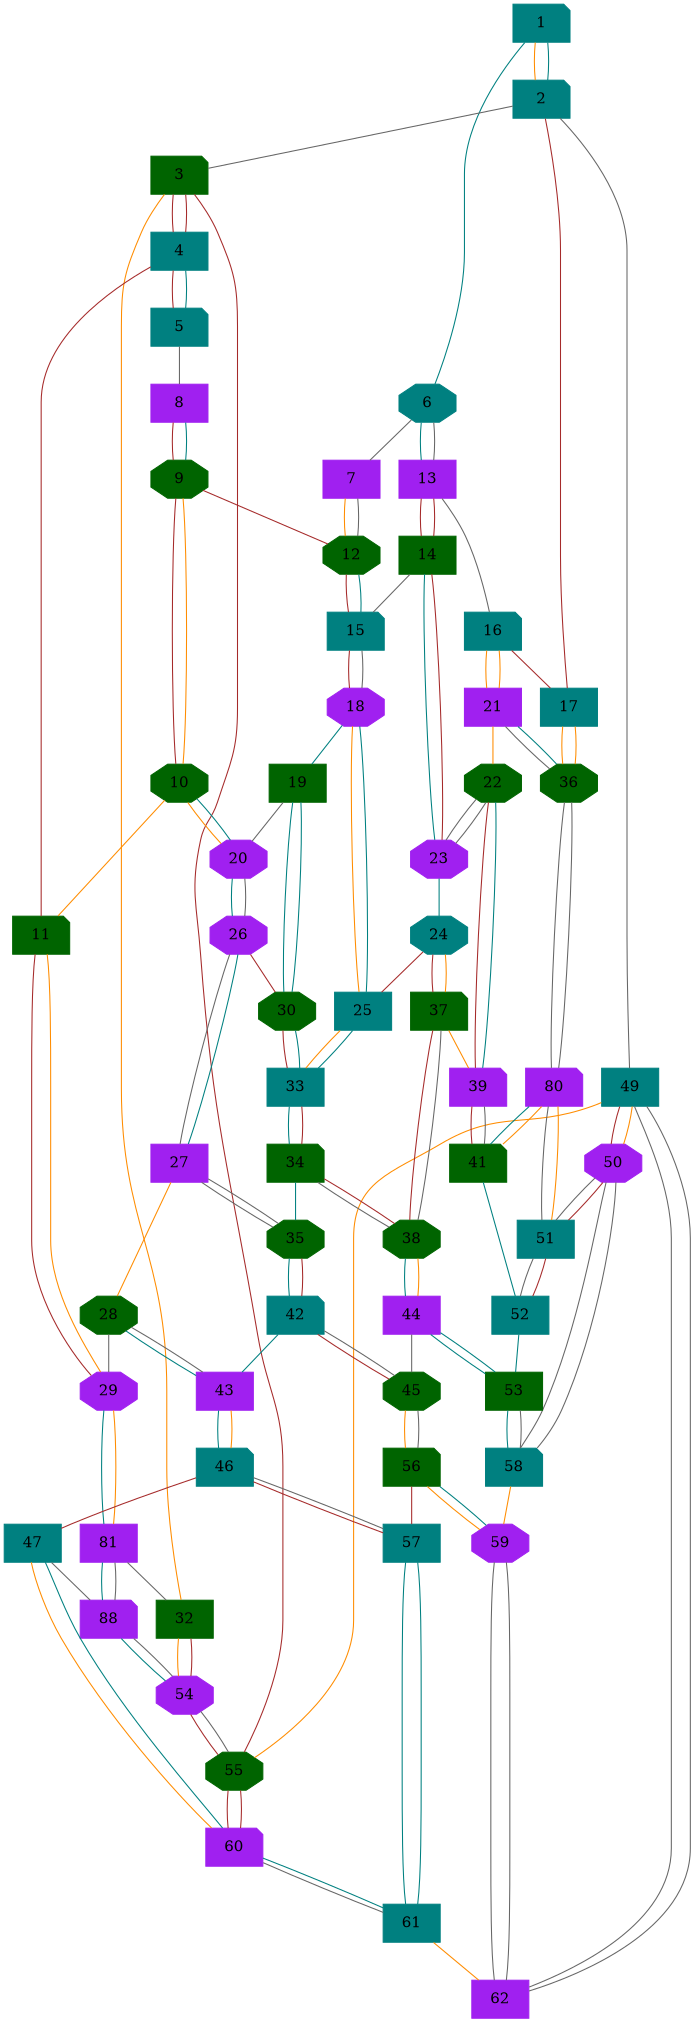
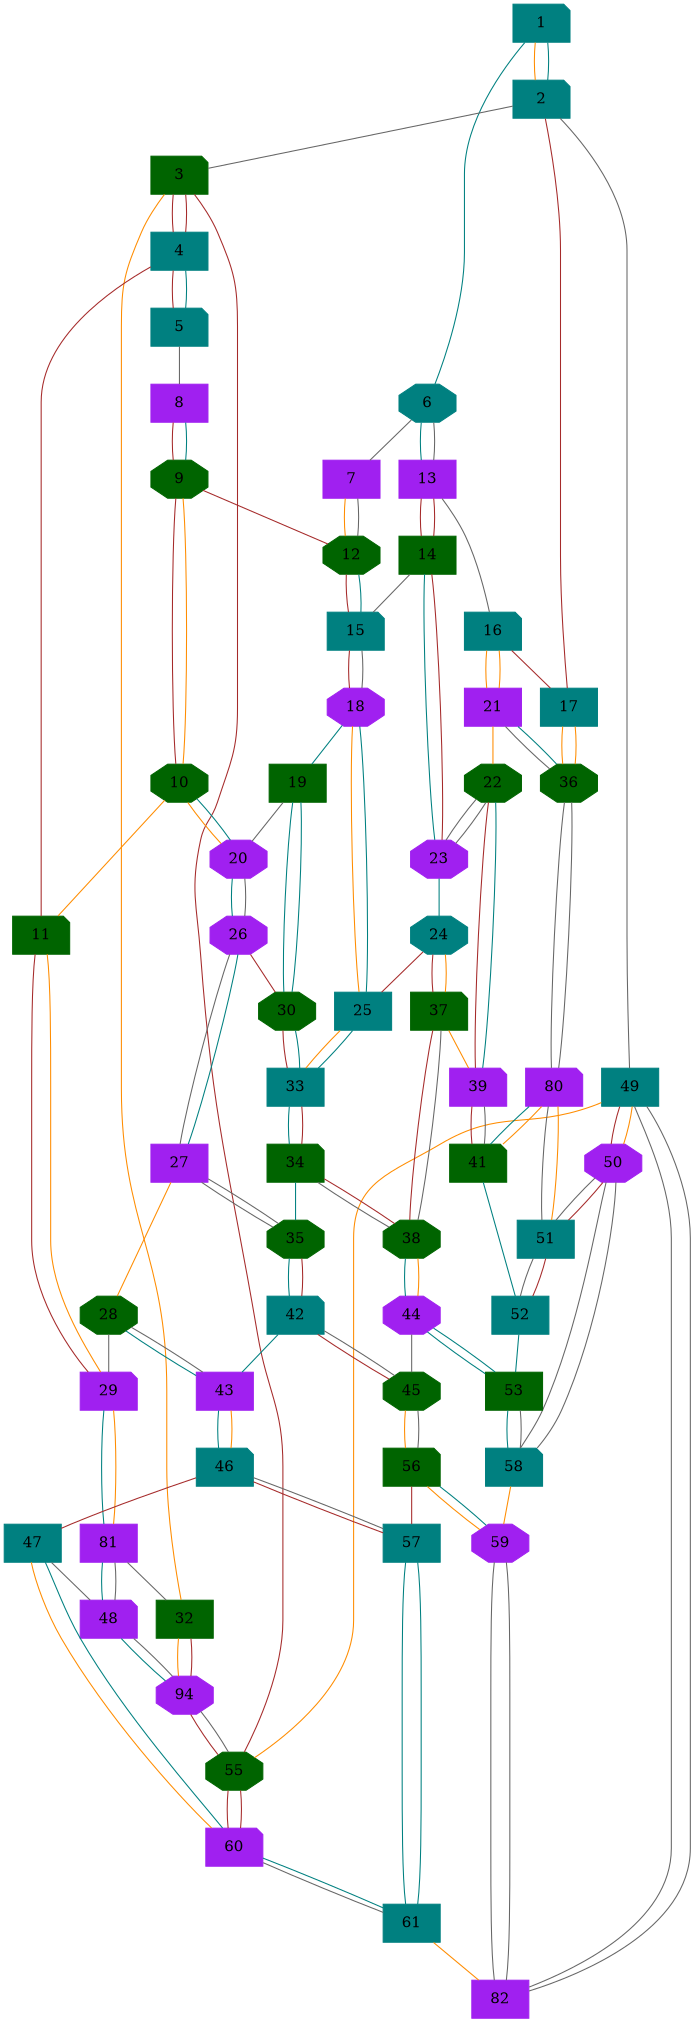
(412, 1315) -> (412, 1315)
(109, 1391) -> (109, 1391)
(109, 1619) -> (109, 1619)
(185, 1695) -> (185, 1695)
(500, 1999) -> (500, 1999)
